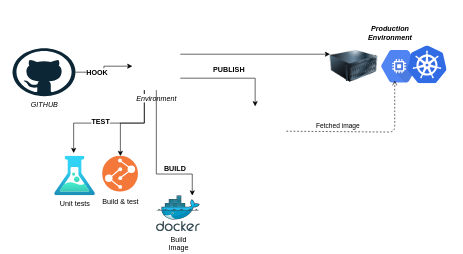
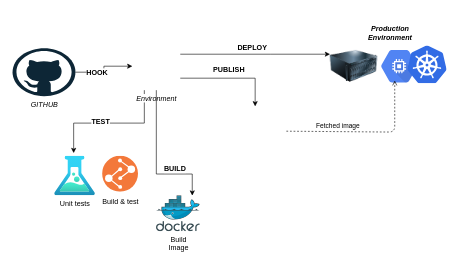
none -> (252, 48)
(120, 138) -> none
